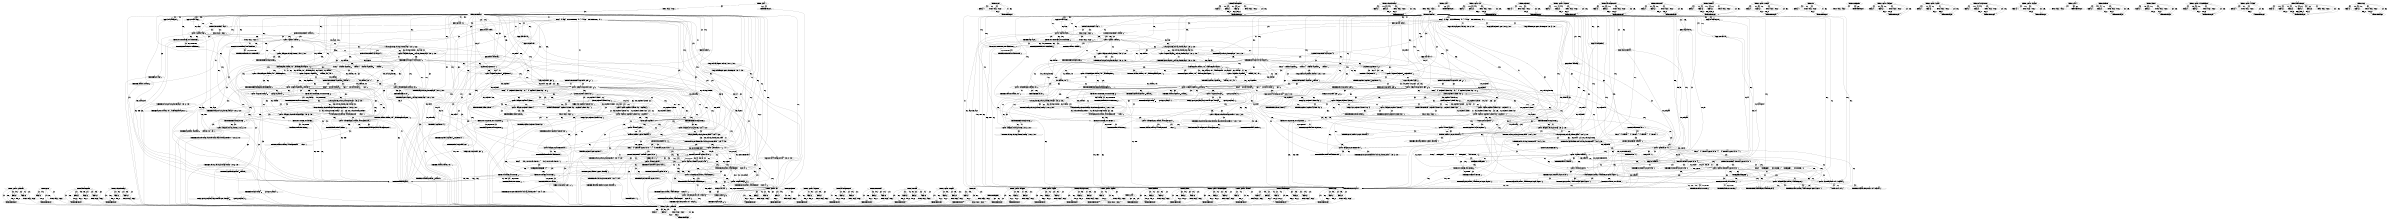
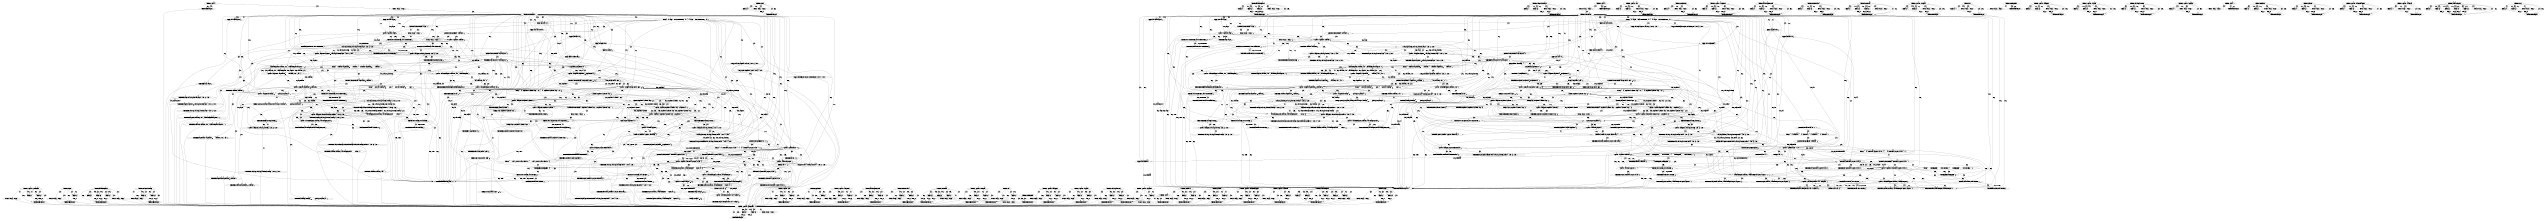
(1499, 27) -> none
none -> (750, 71)
(760, 114) -> (764, 114)
(1606, 148) -> none
(719, 199) -> (689, 187)
